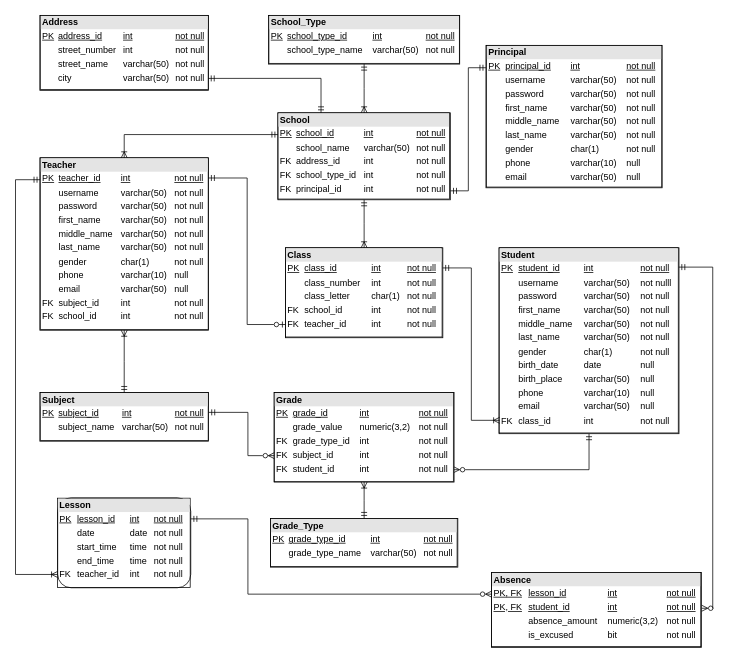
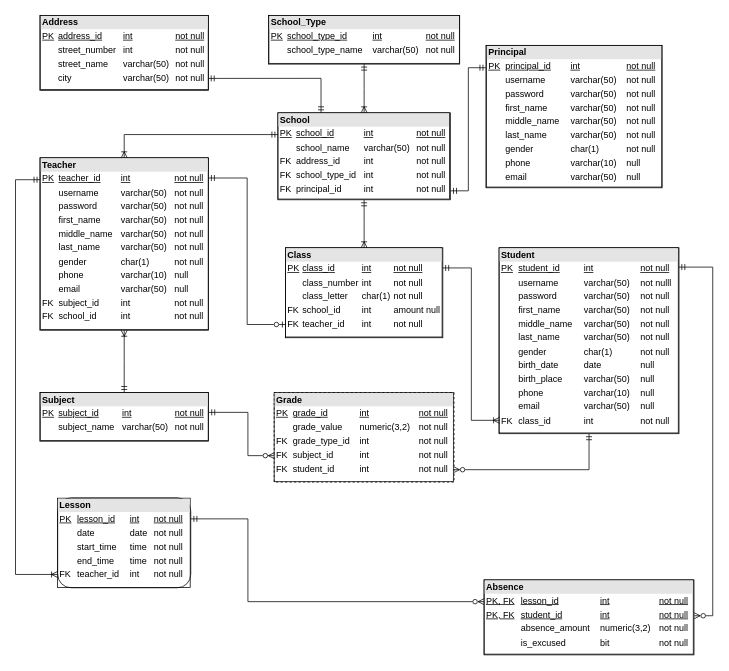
(315, 340) -> (315, 340)
(364, 437) -> (364, 437)
(364, 500) -> none
(364, 543) -> none
(597, 610) -> (589, 618)
